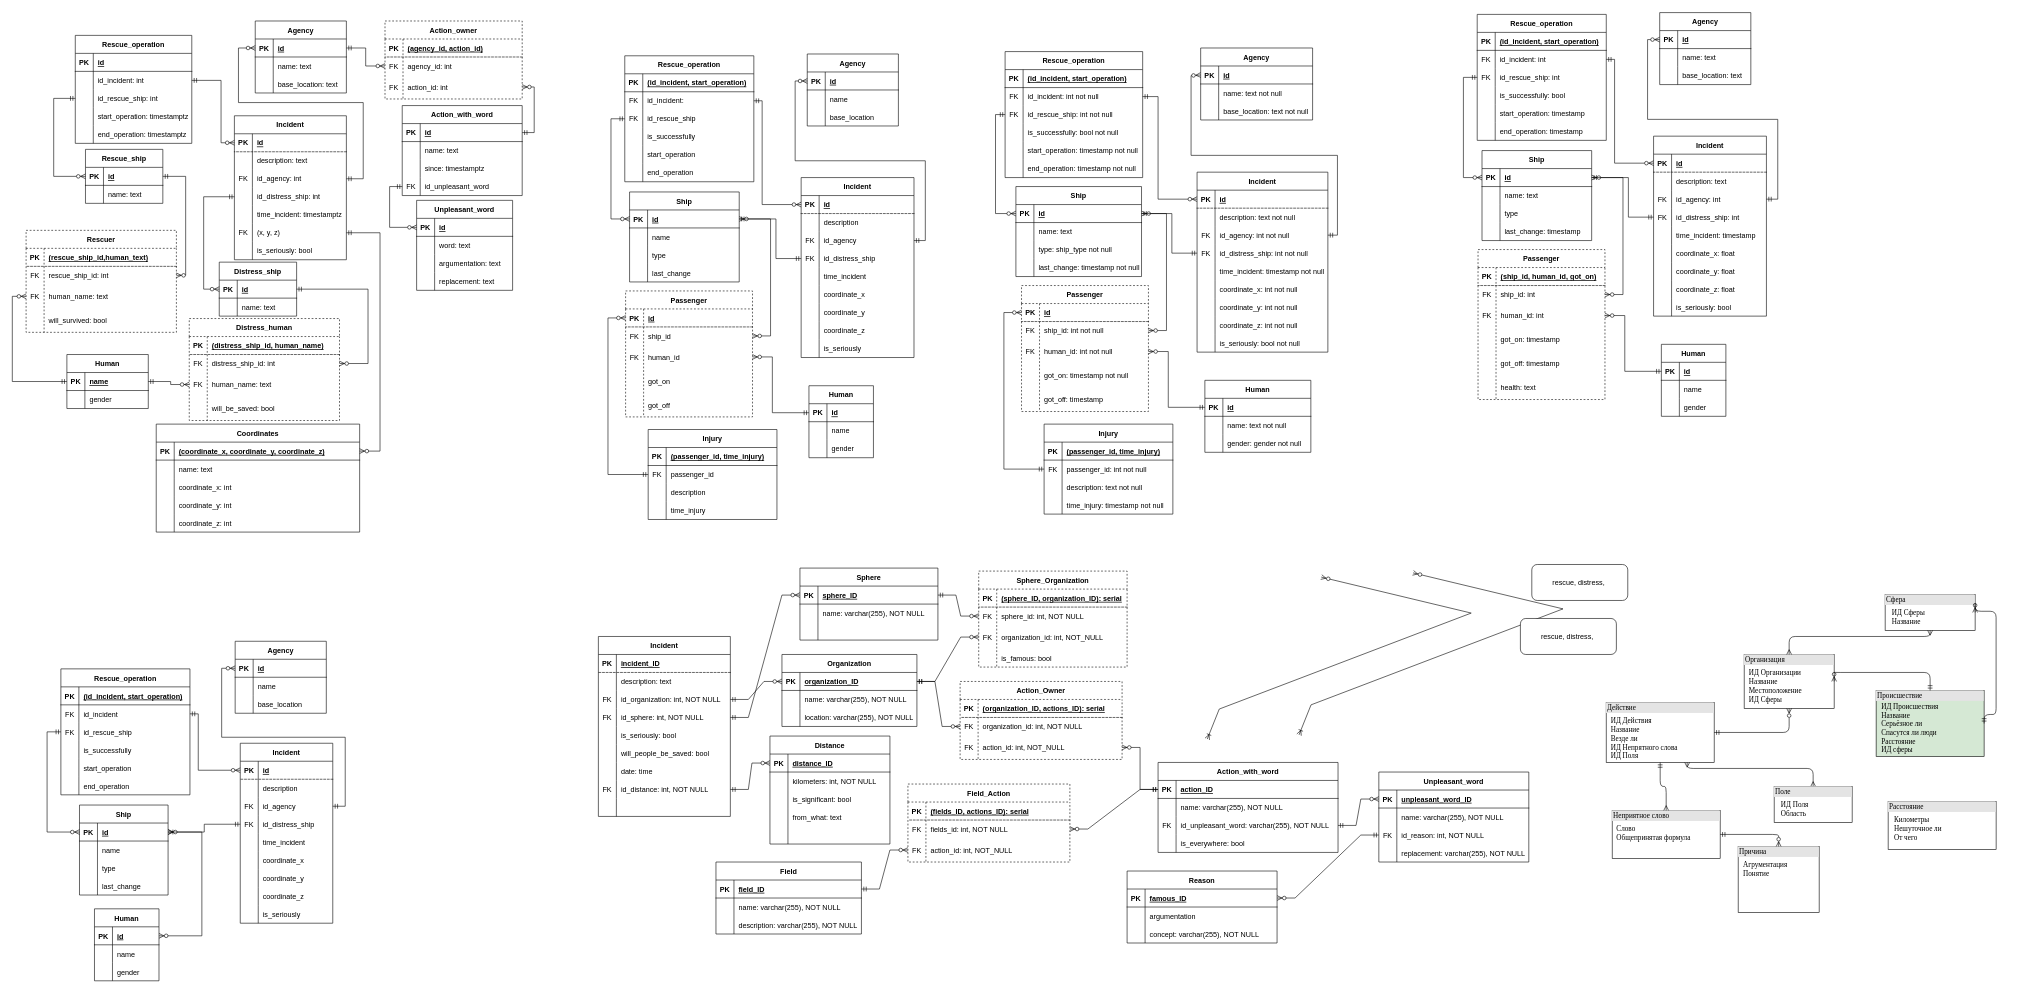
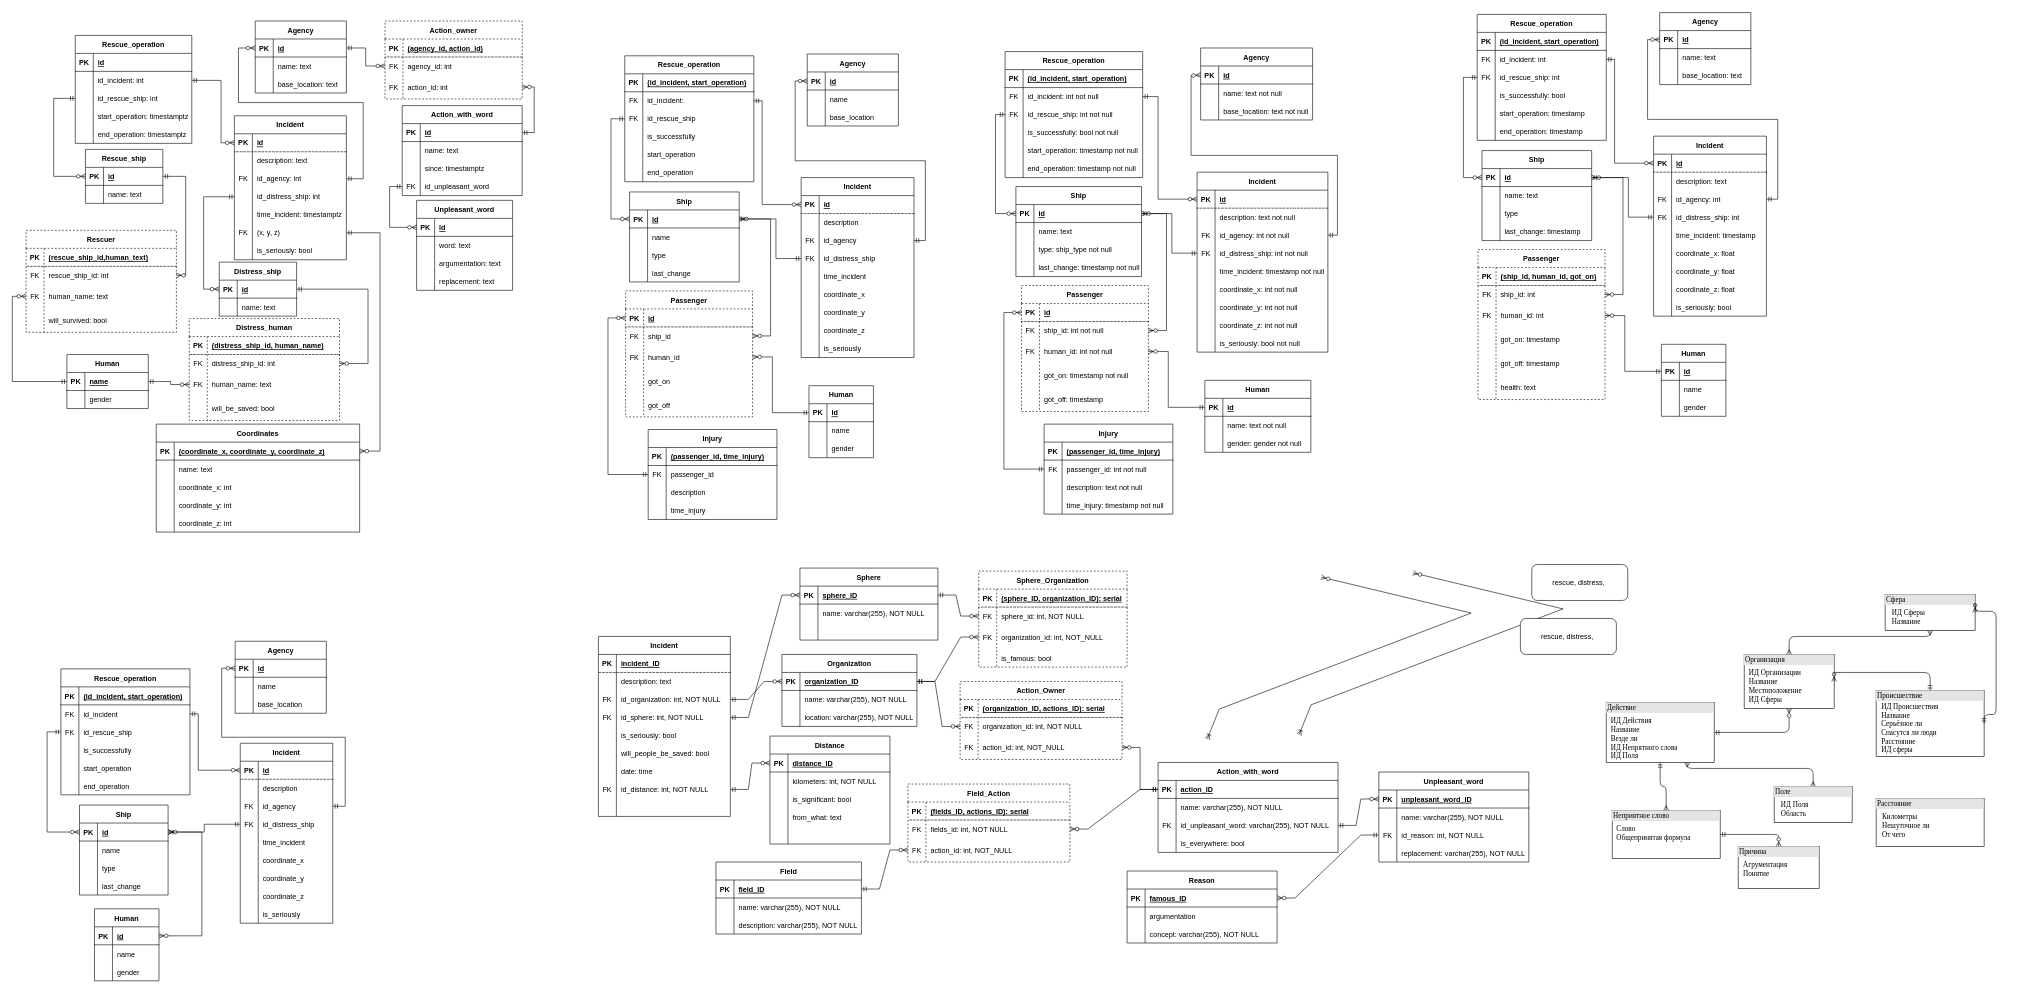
(1931, 723) -> (1931, 723)
(1943, 825) -> (1931, 822)
(1779, 879) -> (1779, 867)
